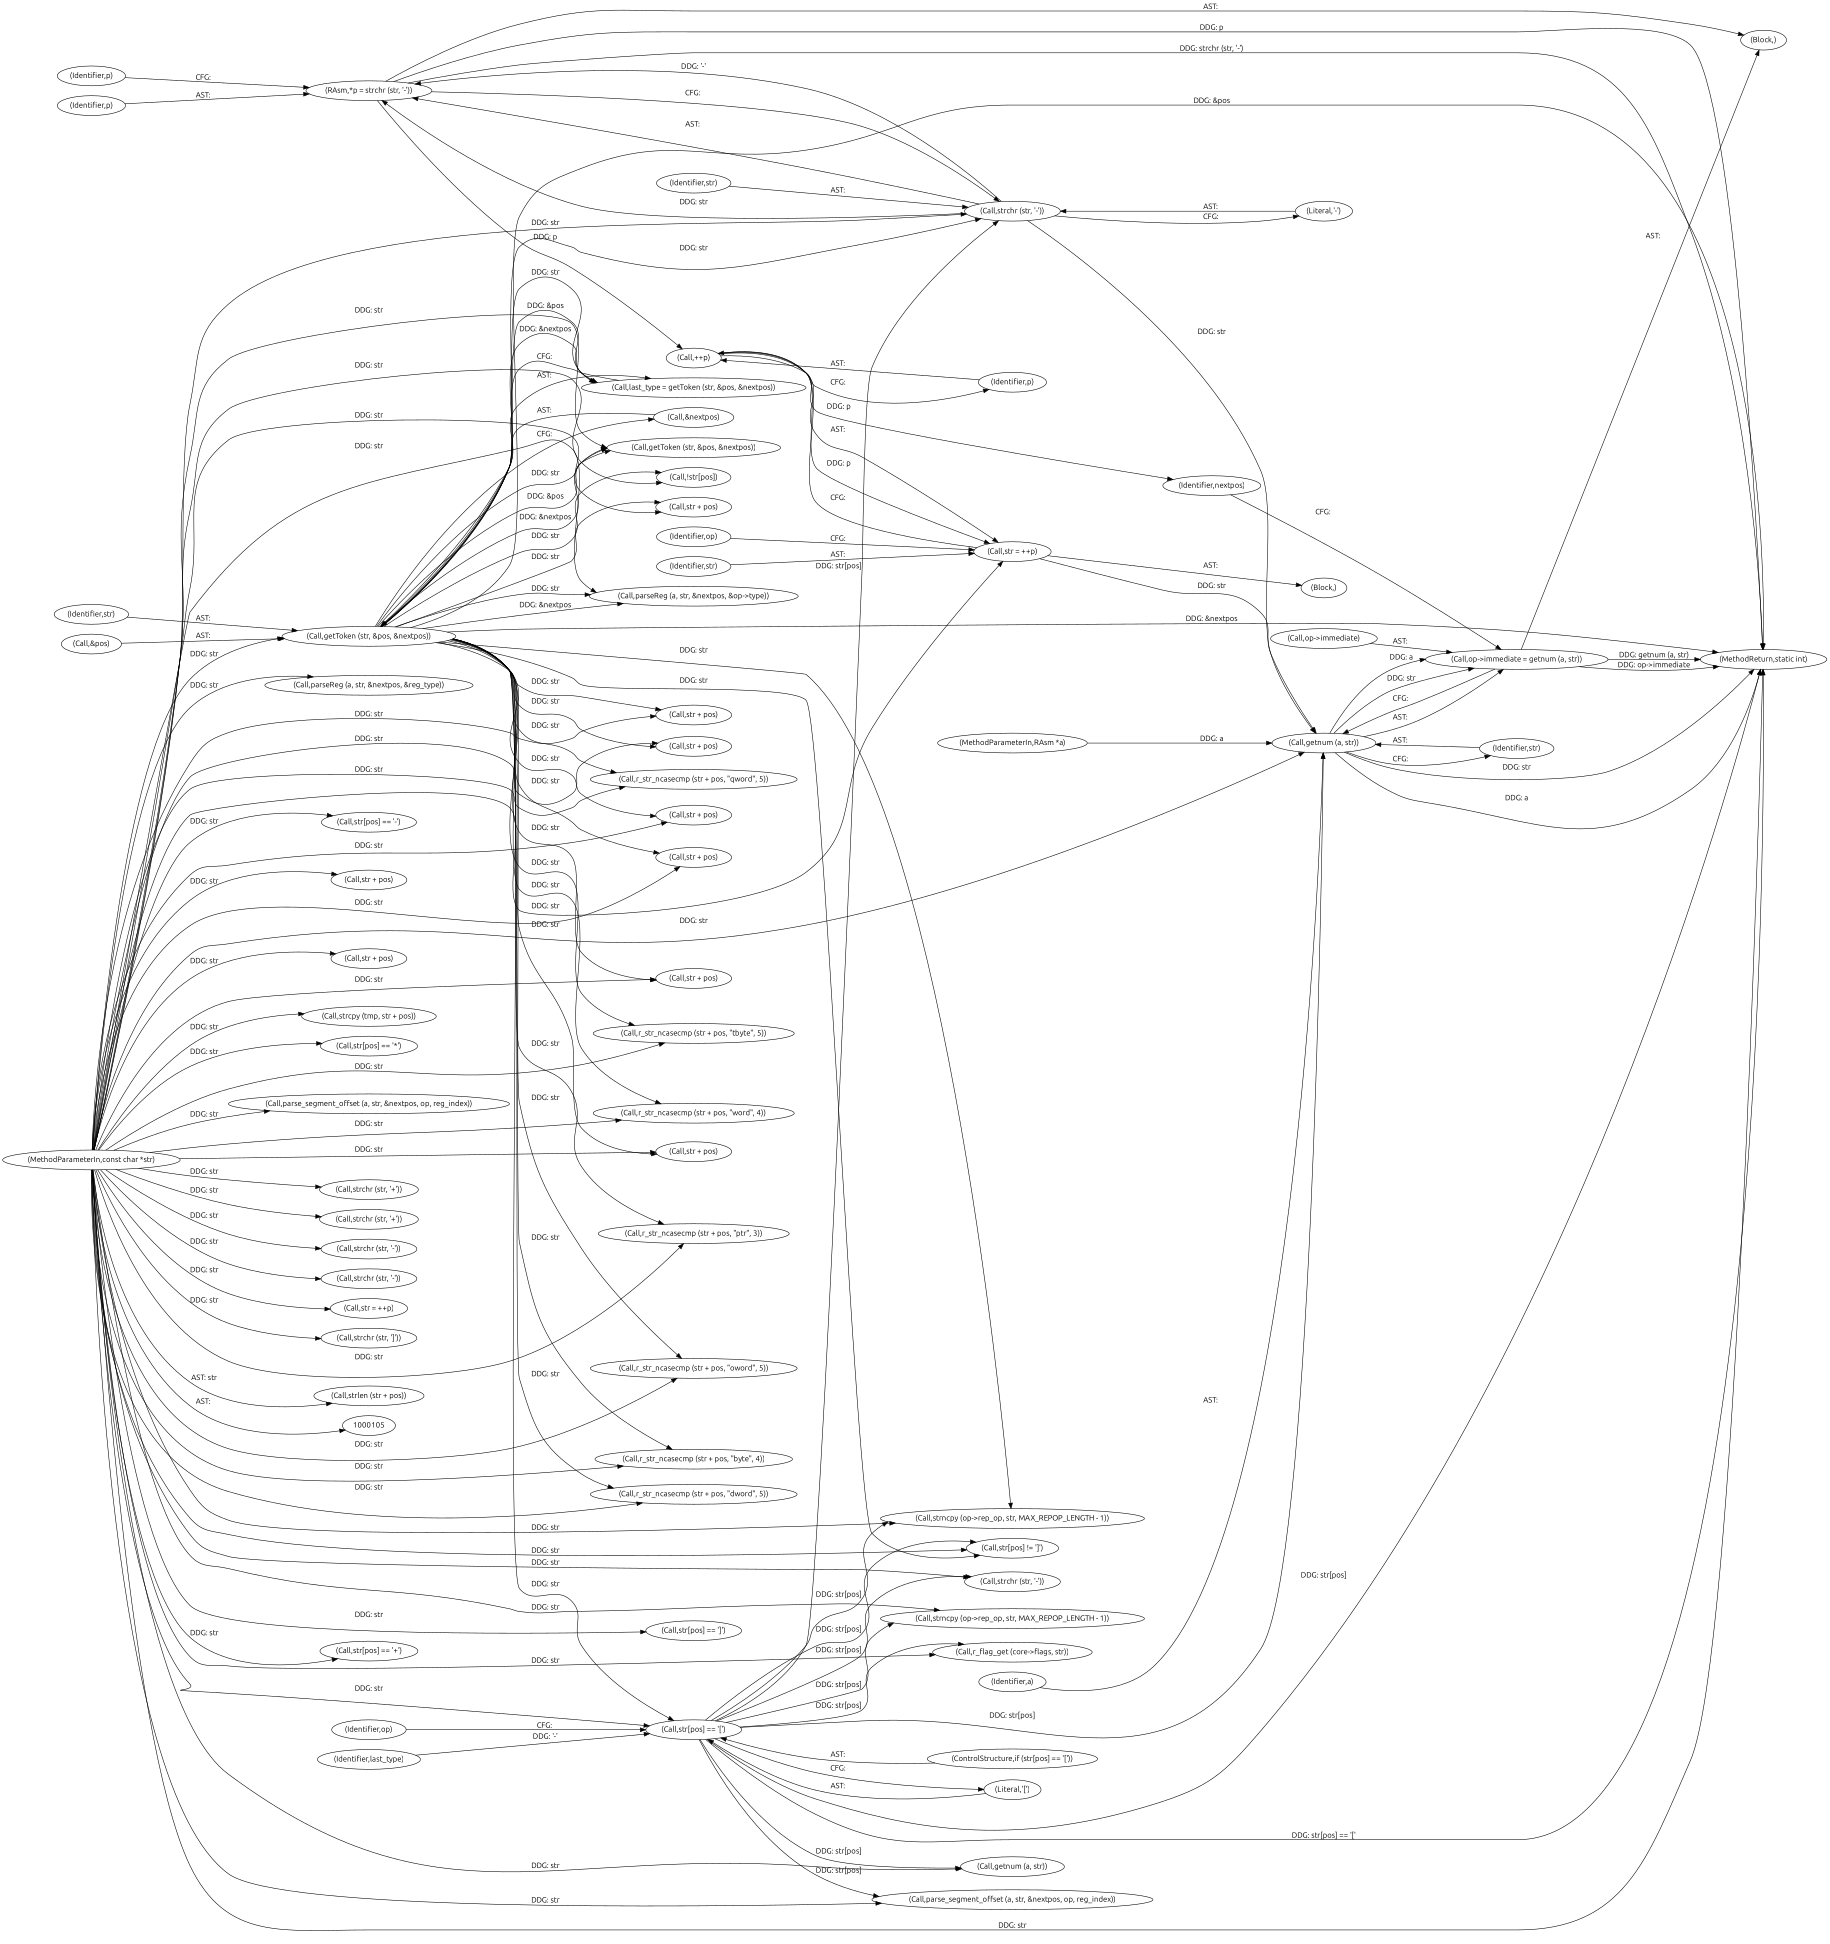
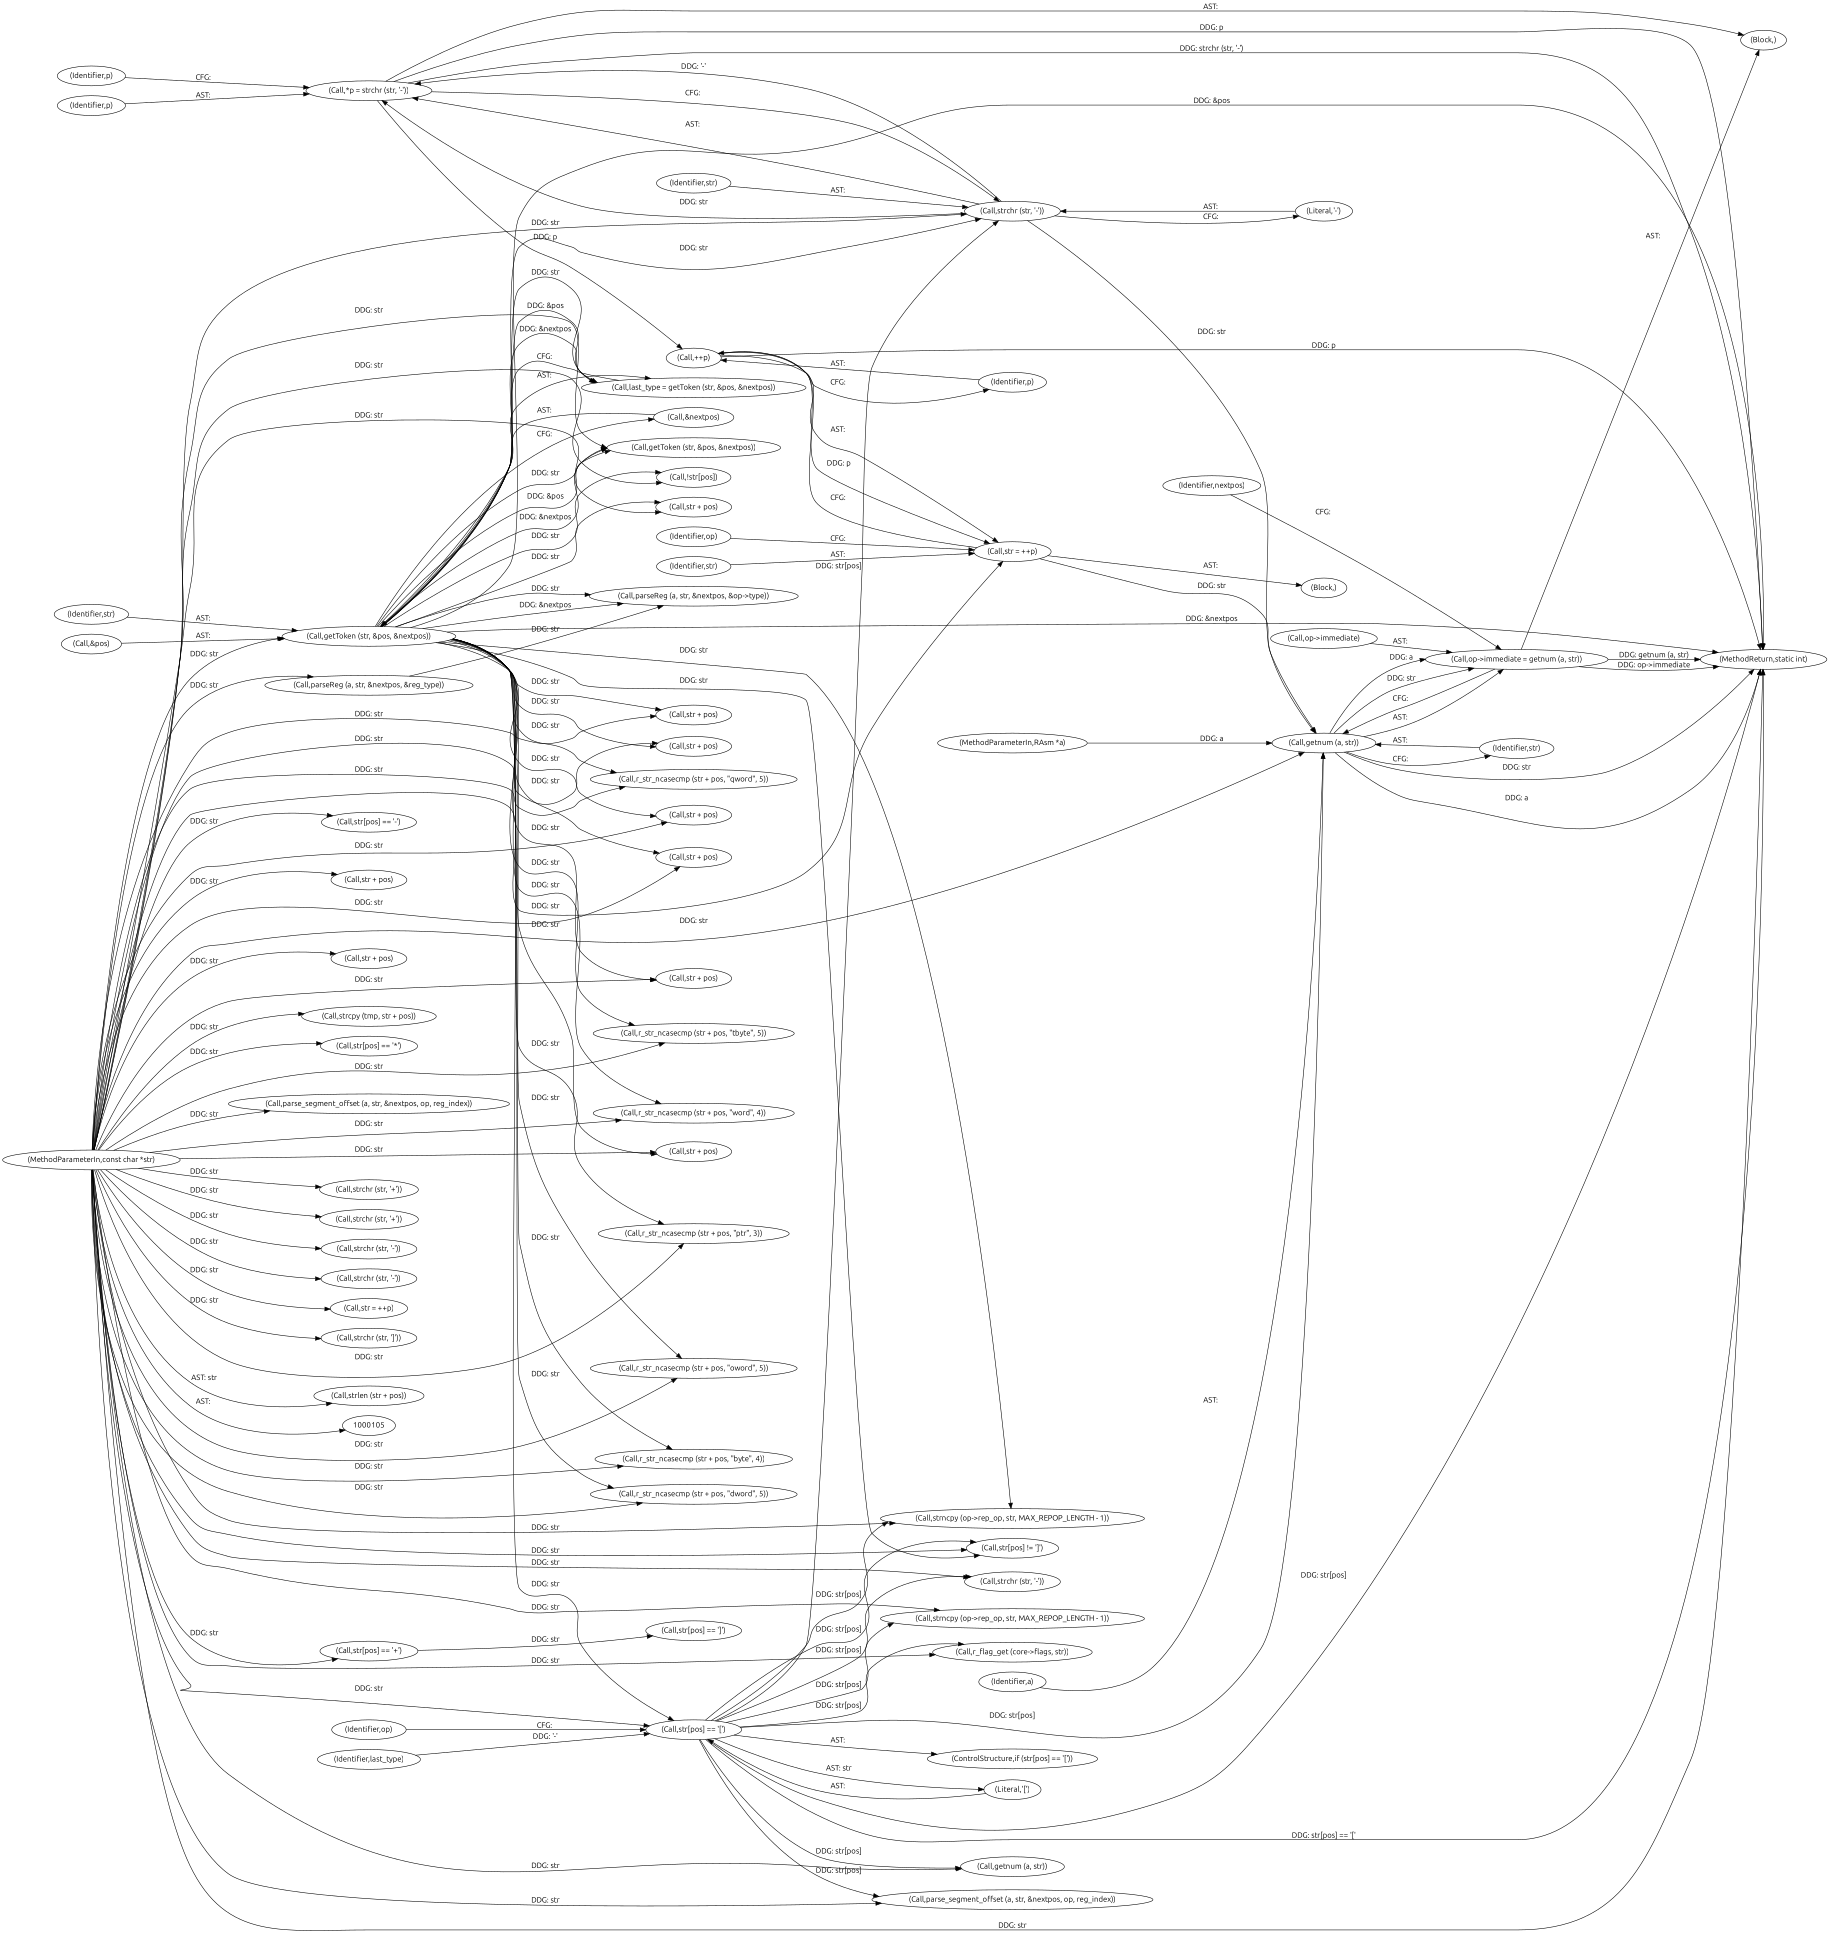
(369, 91) -> (369, 91)
(926, 437) -> (1322, 350)
(202, 597) -> (534, 644)
(191, 1606) -> (533, 1646)
(830, 1760) -> (832, 1746)
(839, 1768) -> (839, 1768)
